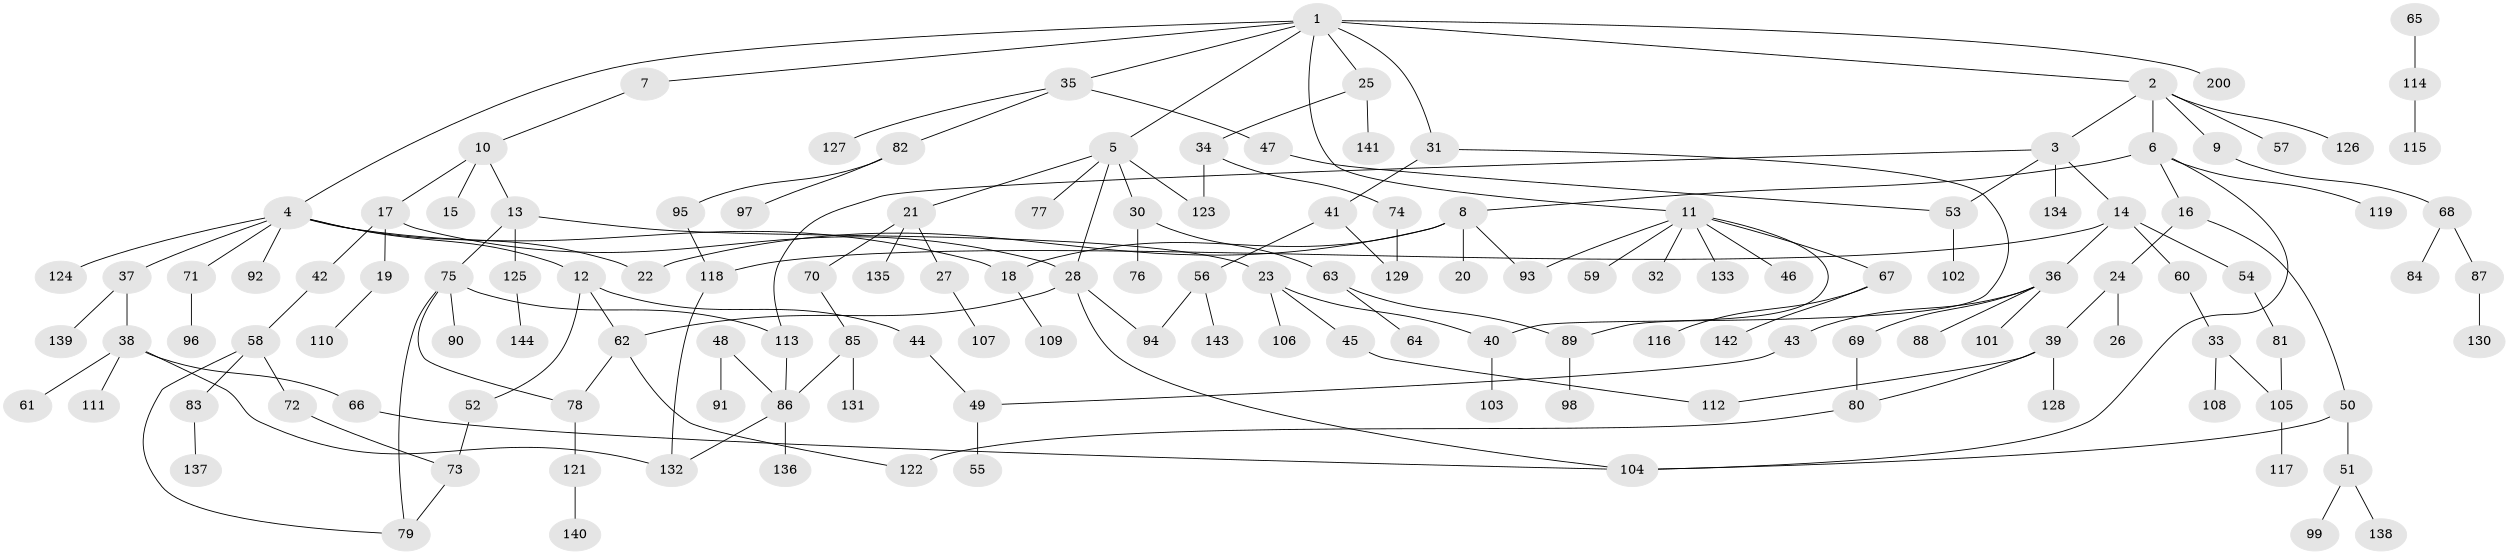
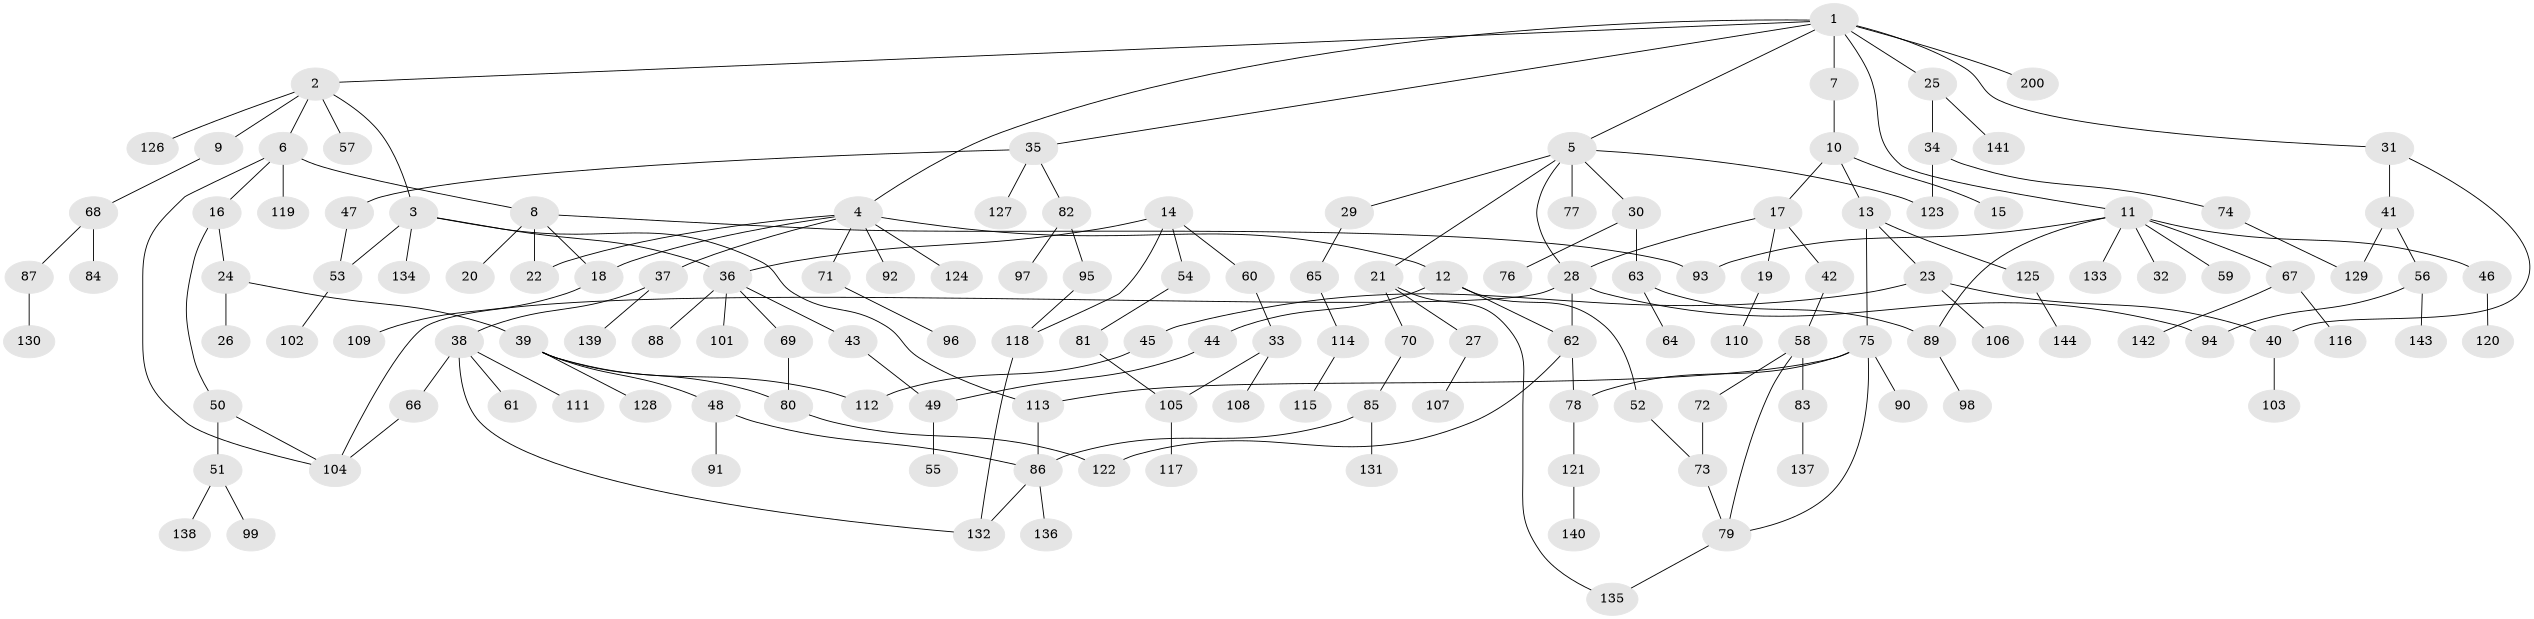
(2089, 181) -> (588, 240)
none -> (1349, 213)
none -> (2488, 342)
none -> (647, 381)
none -> (1670, 567)
